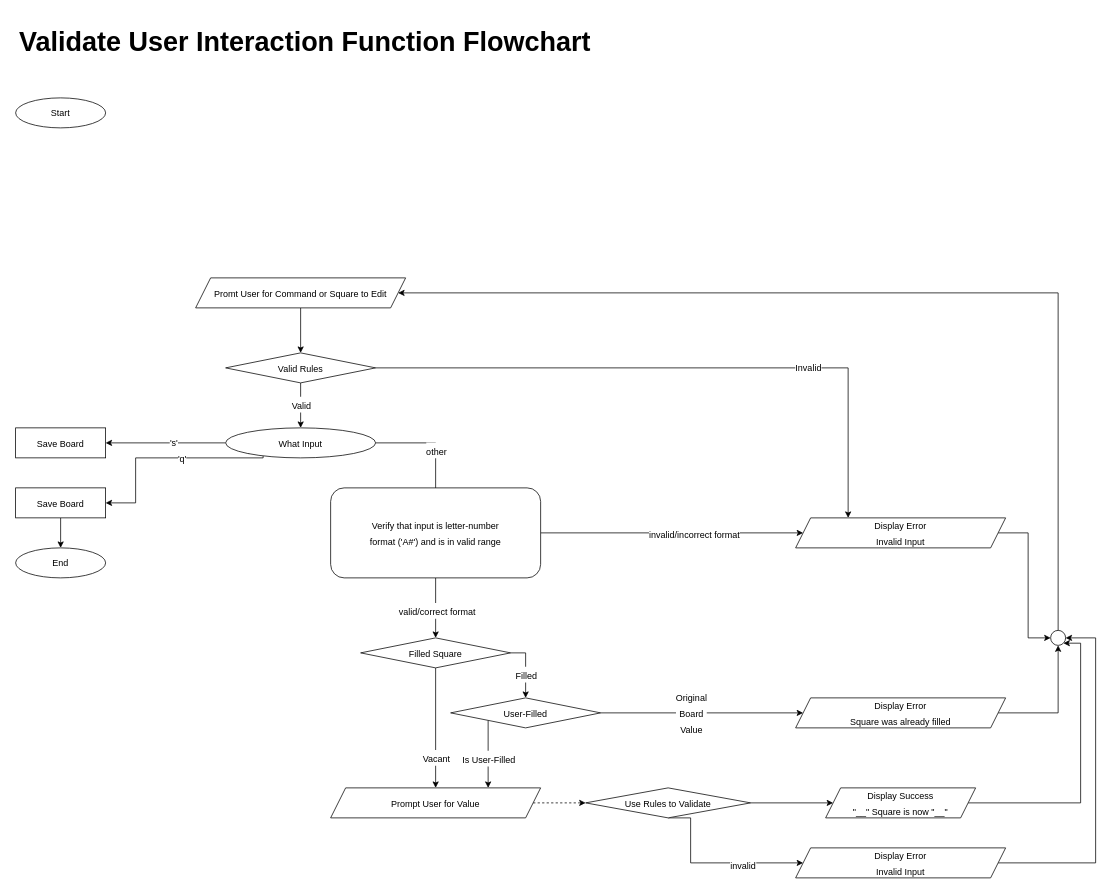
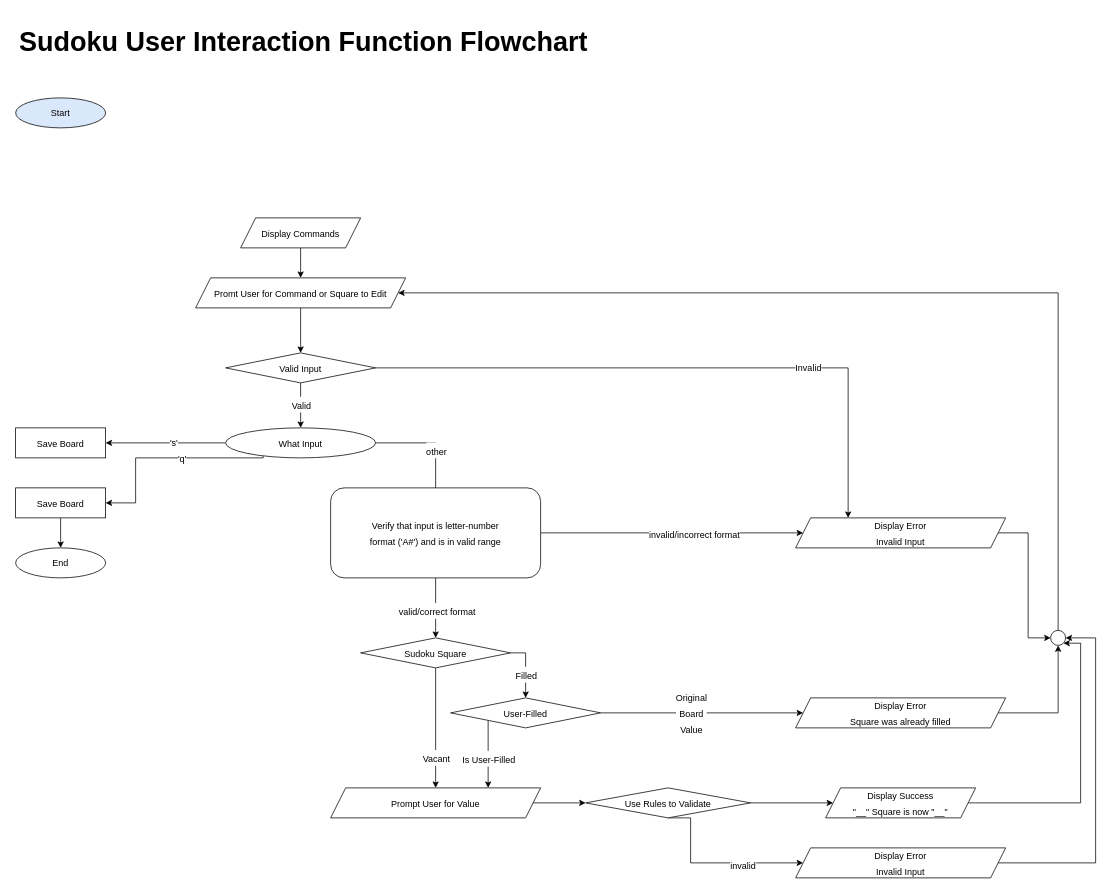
(170, 16) -> (166, 16)
(60, 113) -> (60, 113)
none -> (300, 233)
none -> (300, 260)
(300, 368) -> (300, 368)
(435, 653) -> (435, 653)
(555, 803) -> (555, 803)
